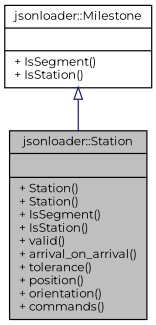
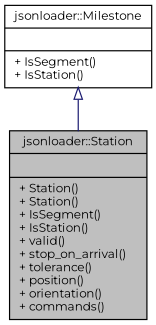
(78, 254) -> (73, 254)
